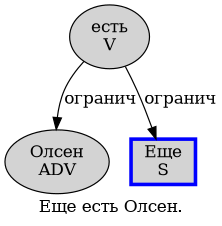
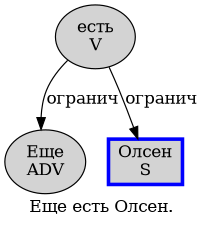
(57, 162) -> (45, 162)
(163, 162) -> (145, 162)
